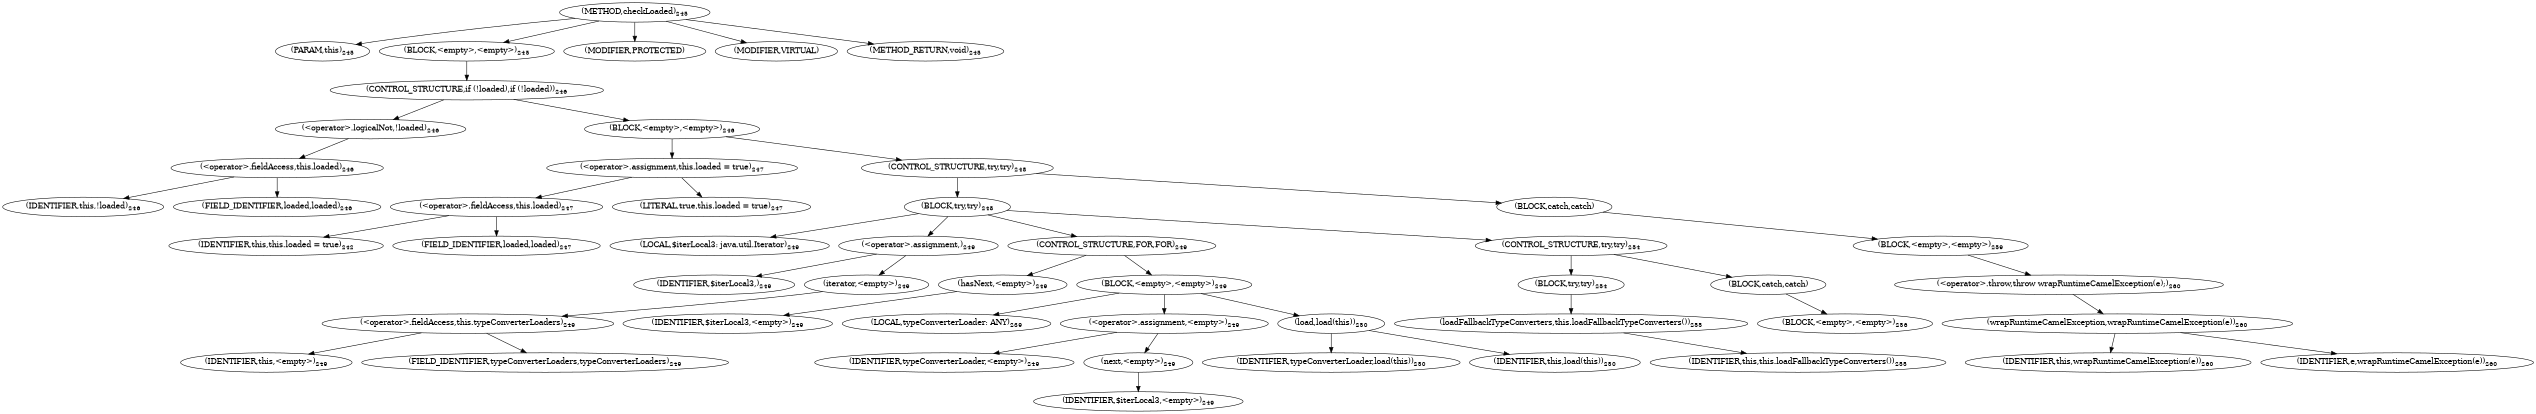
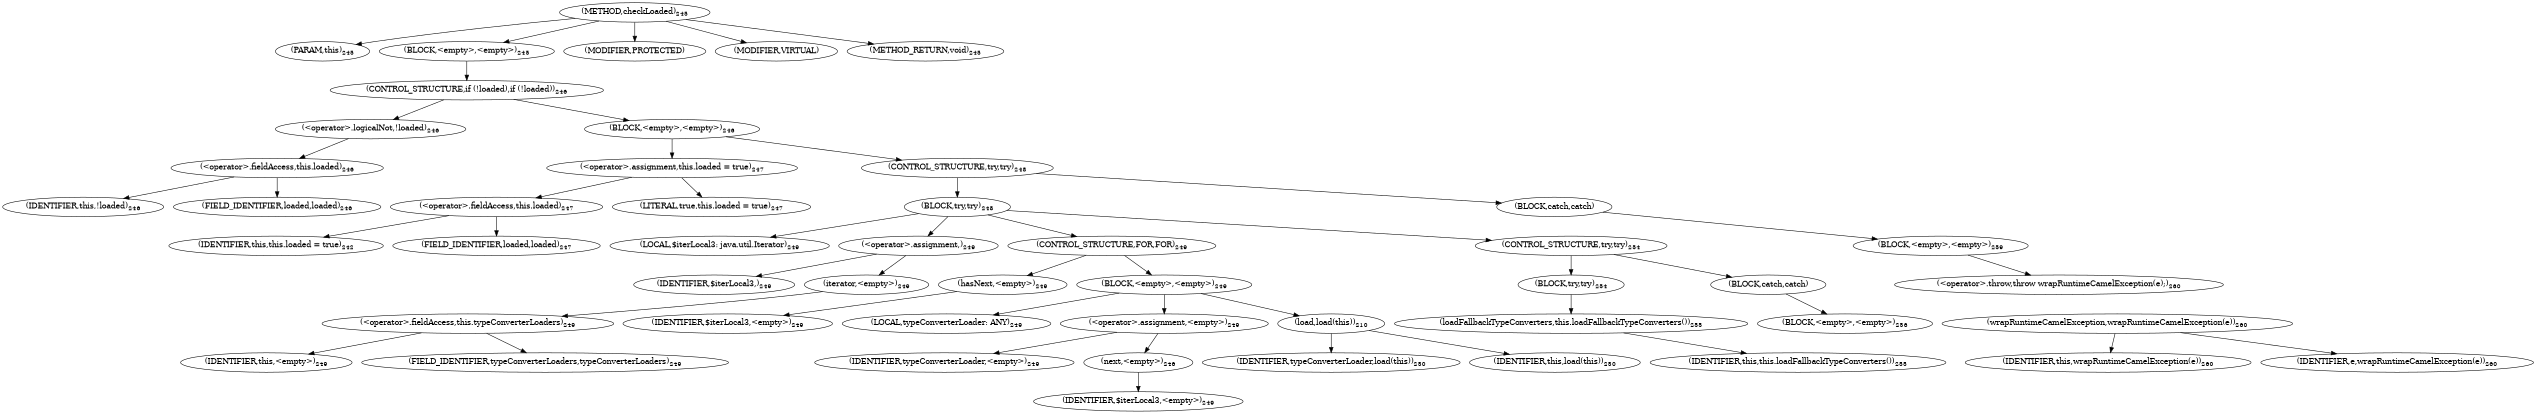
(2086, 303) -> none
(1016, 323) -> (1016, 323)
(1362, 323) -> (1362, 323)
(1170, 362) -> (1170, 362)
